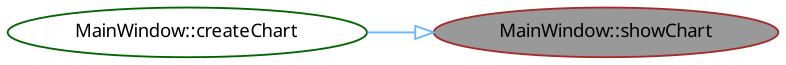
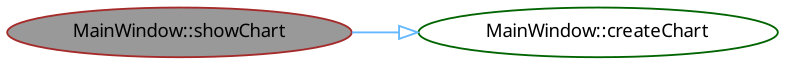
(391, 32) -> (375, 32)
